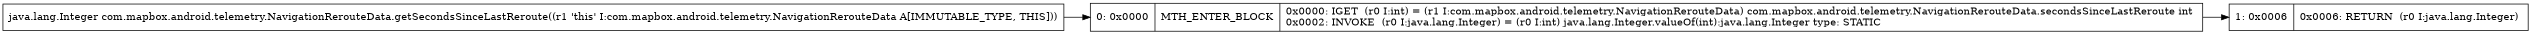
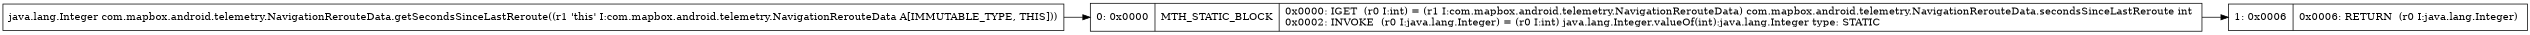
(1217, 17) -> (1217, 17)
